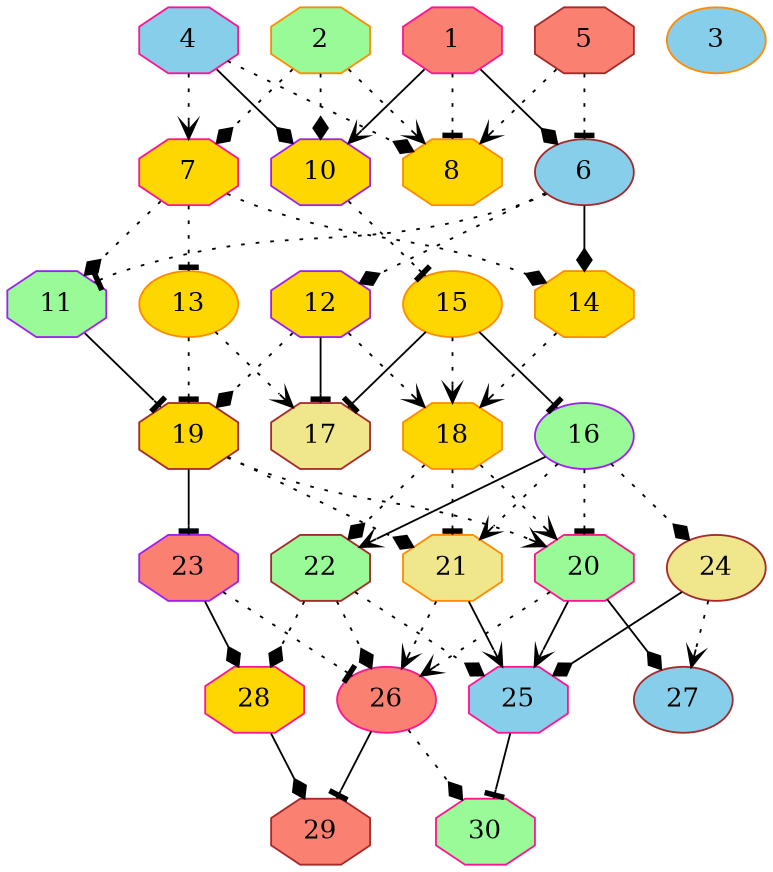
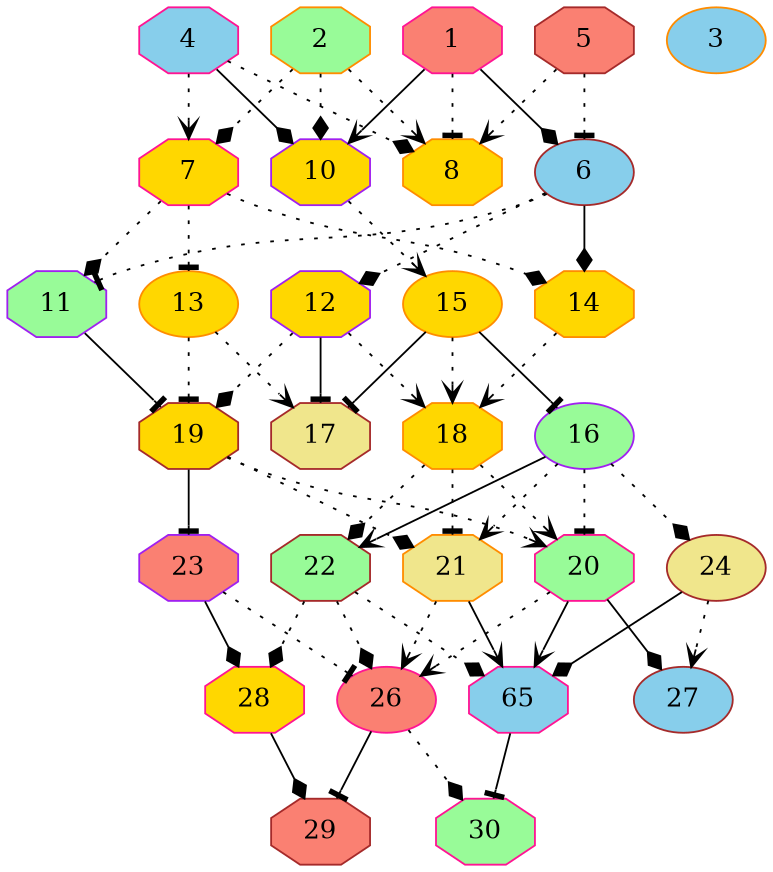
(371, 223) -> (371, 223)
(518, 700) -> (518, 700)
